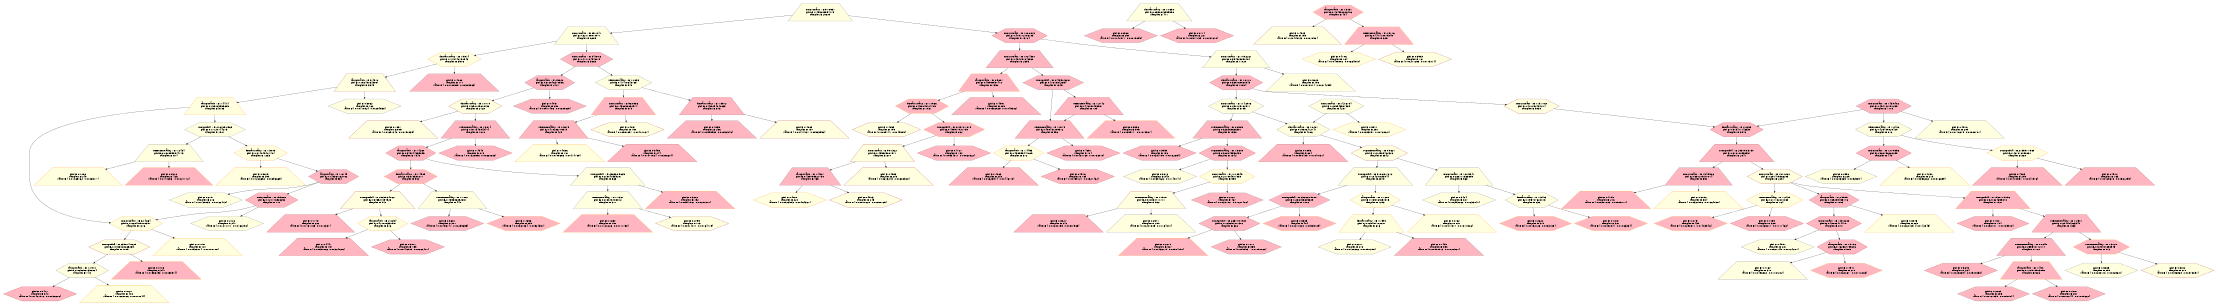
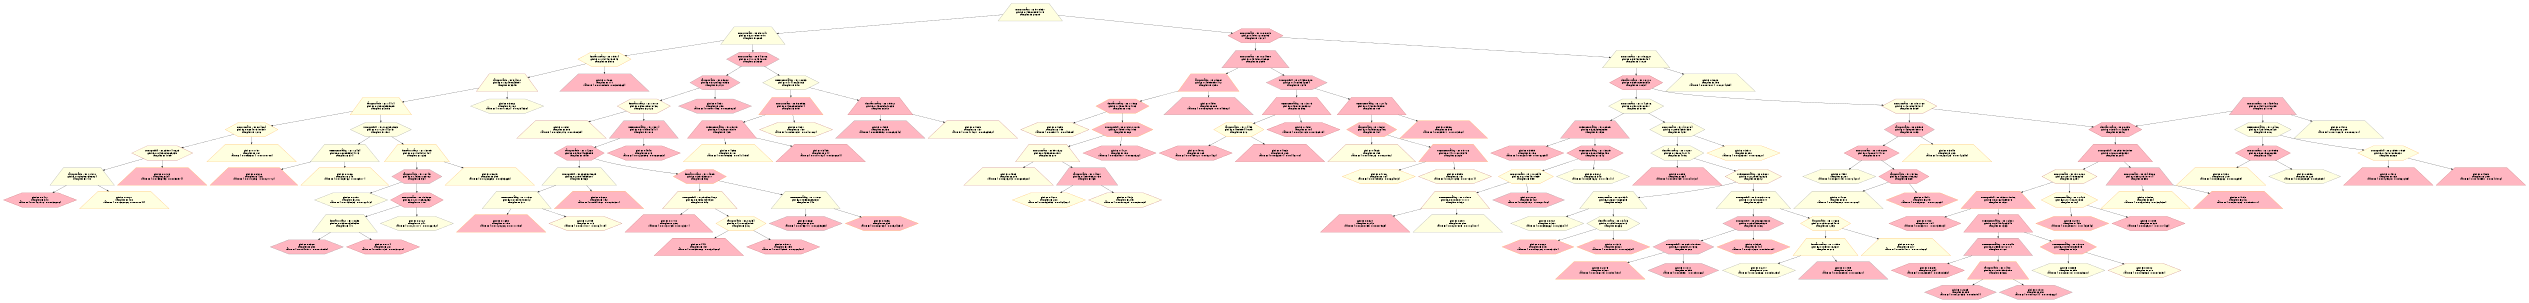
(1884, 106) -> (2263, 106)
(1070, 117) -> (1372, 118)
(1269, 118) -> (1656, 117)
(261, 153) -> (417, 153)
(1804, 188) -> (1909, 117)
(207, 213) -> (384, 211)
(82, 270) -> (82, 177)
